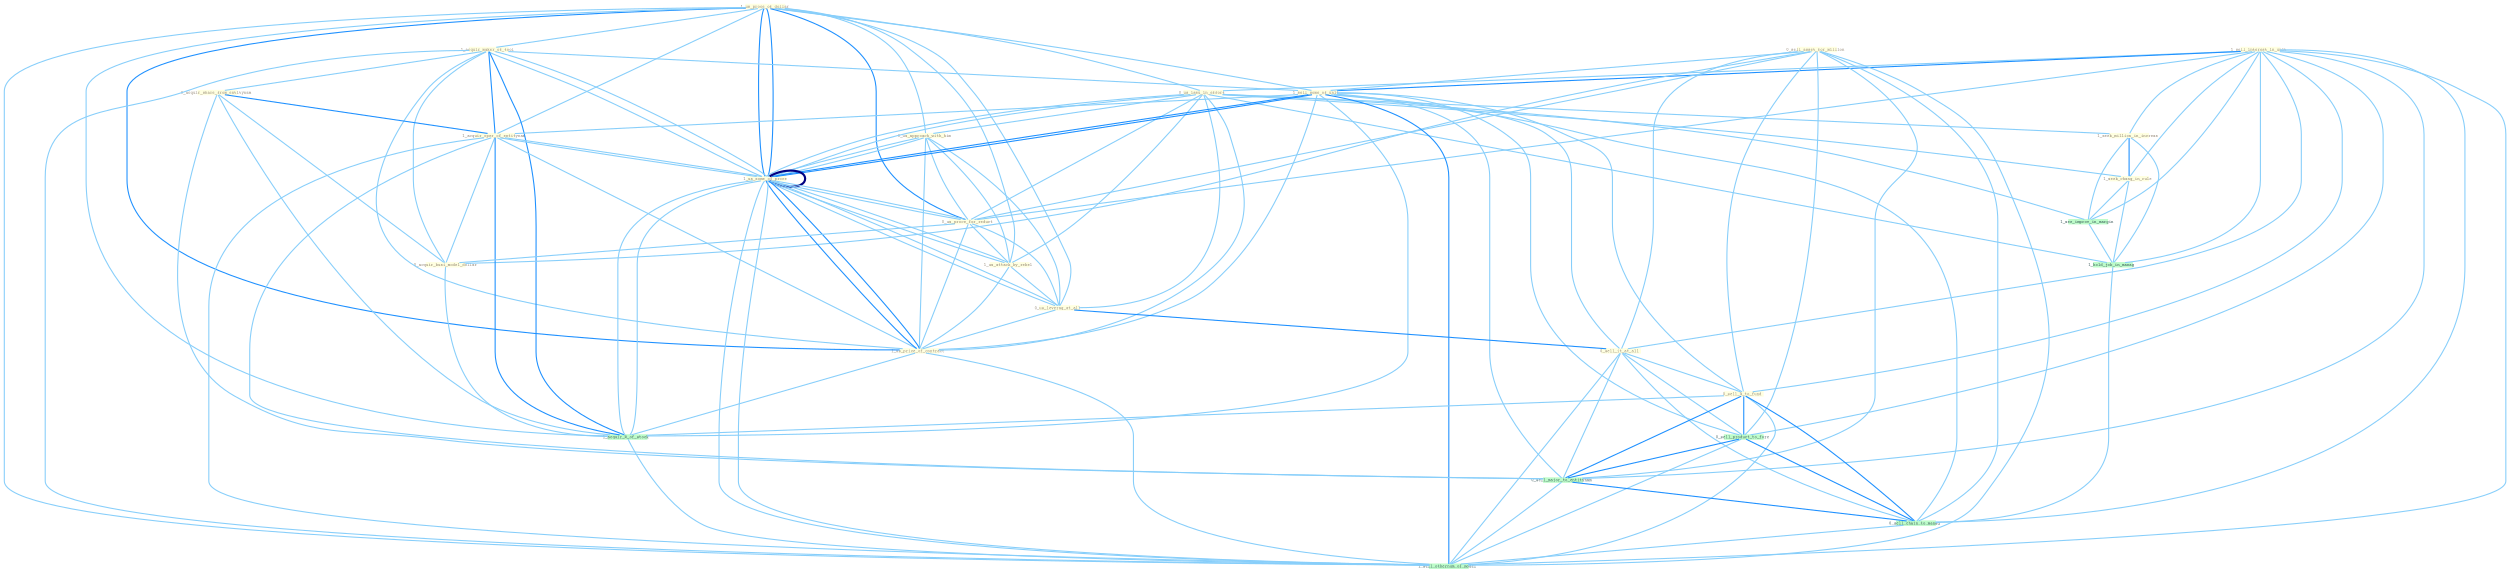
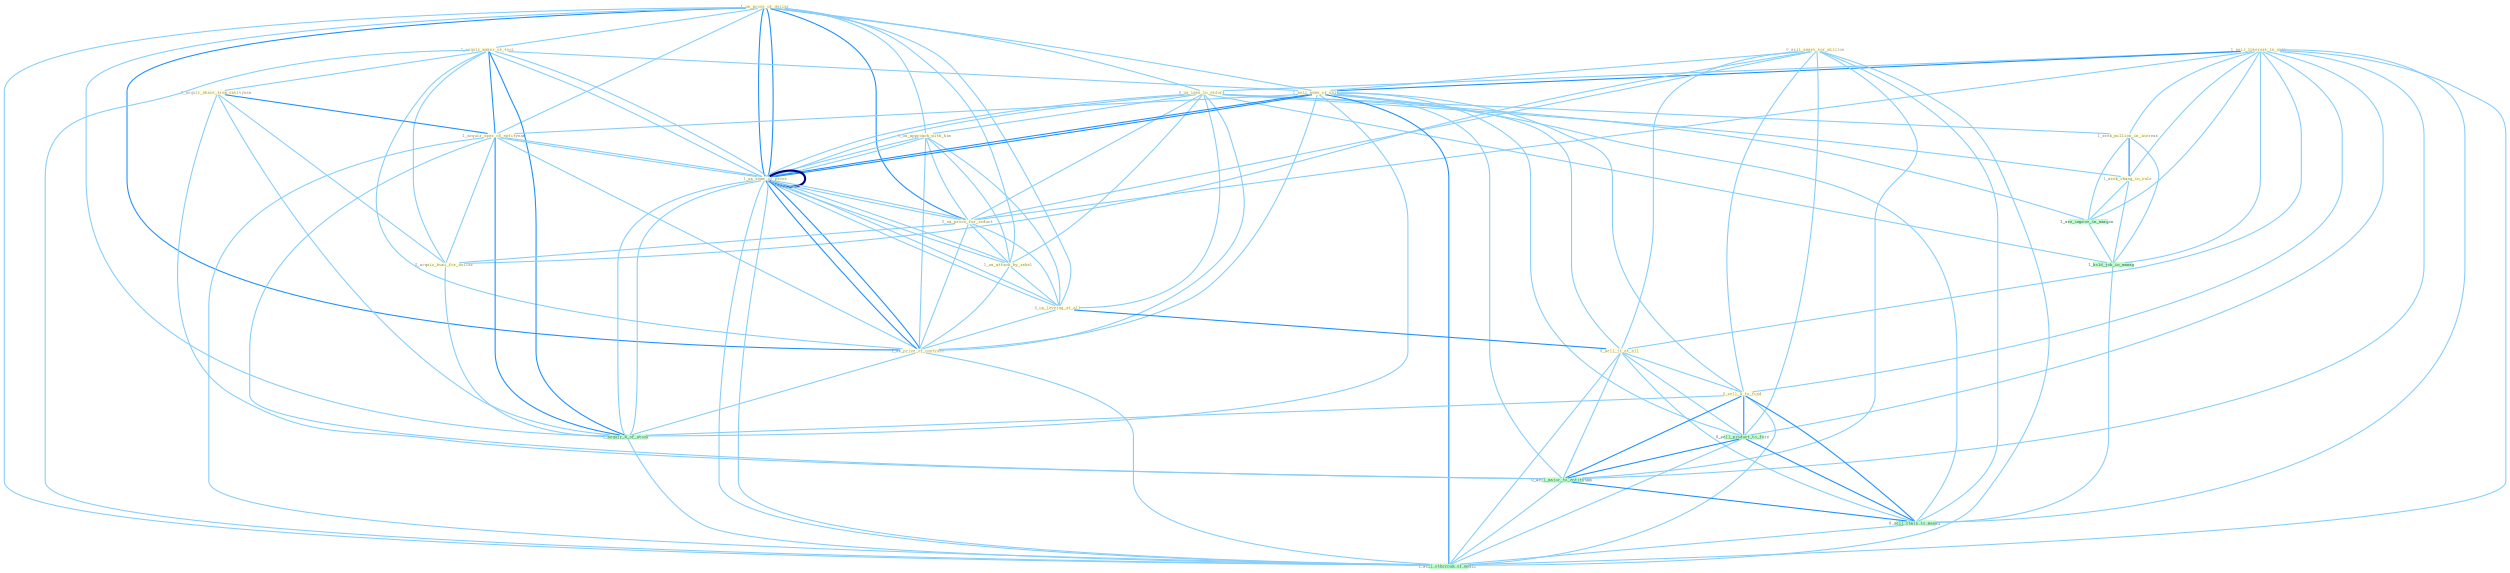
(446, 265) -> (446, 265)
